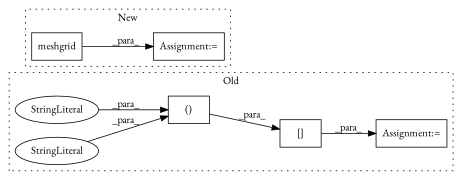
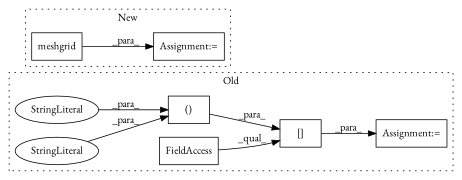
none -> (189, 151)
